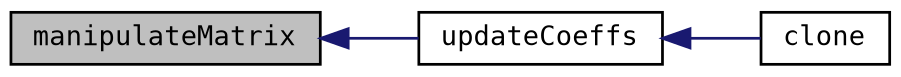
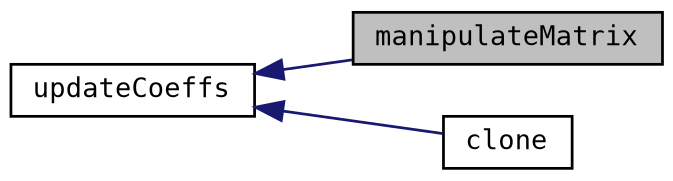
(384, 38) -> (317, 65)
